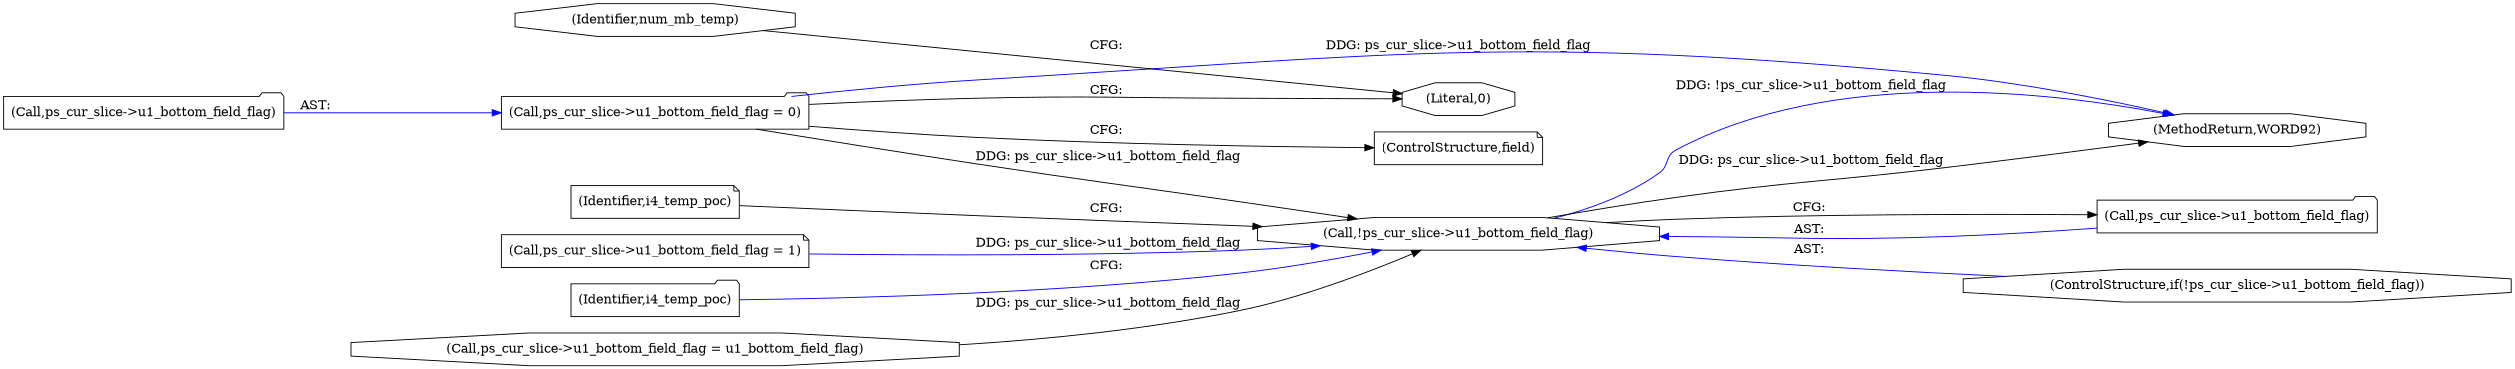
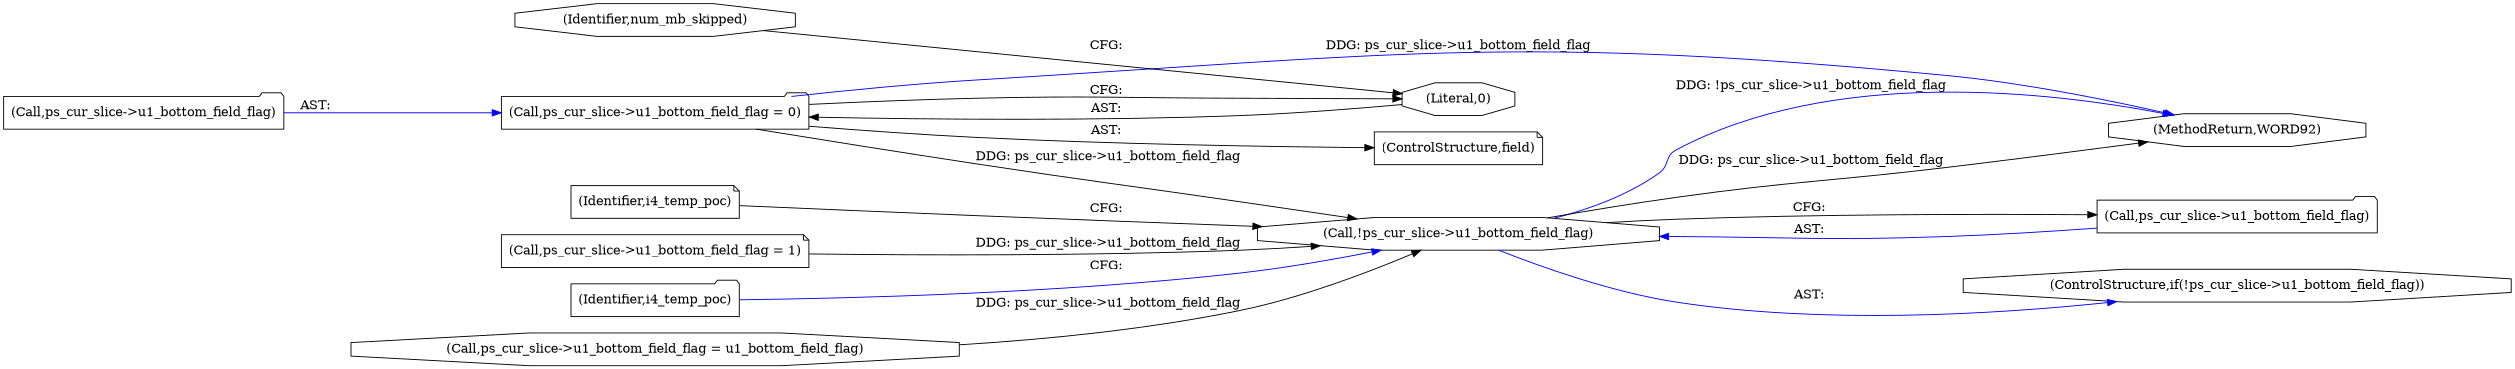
(655, 20) -> (655, 20)
none -> (1111, 119)
(1108, 131) -> (1108, 131)
(1060, 254) -> (1060, 254)
(1795, 265) -> (1799, 314)
